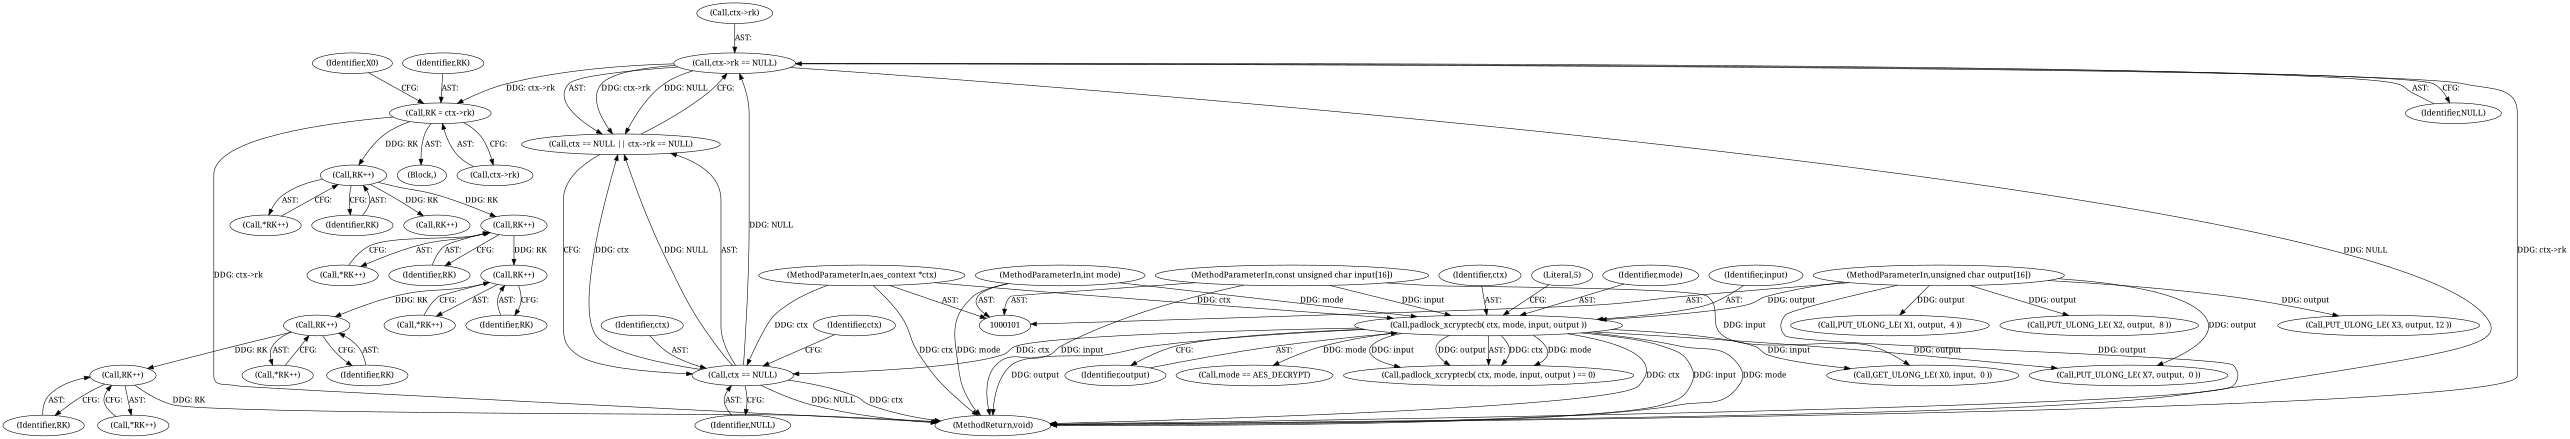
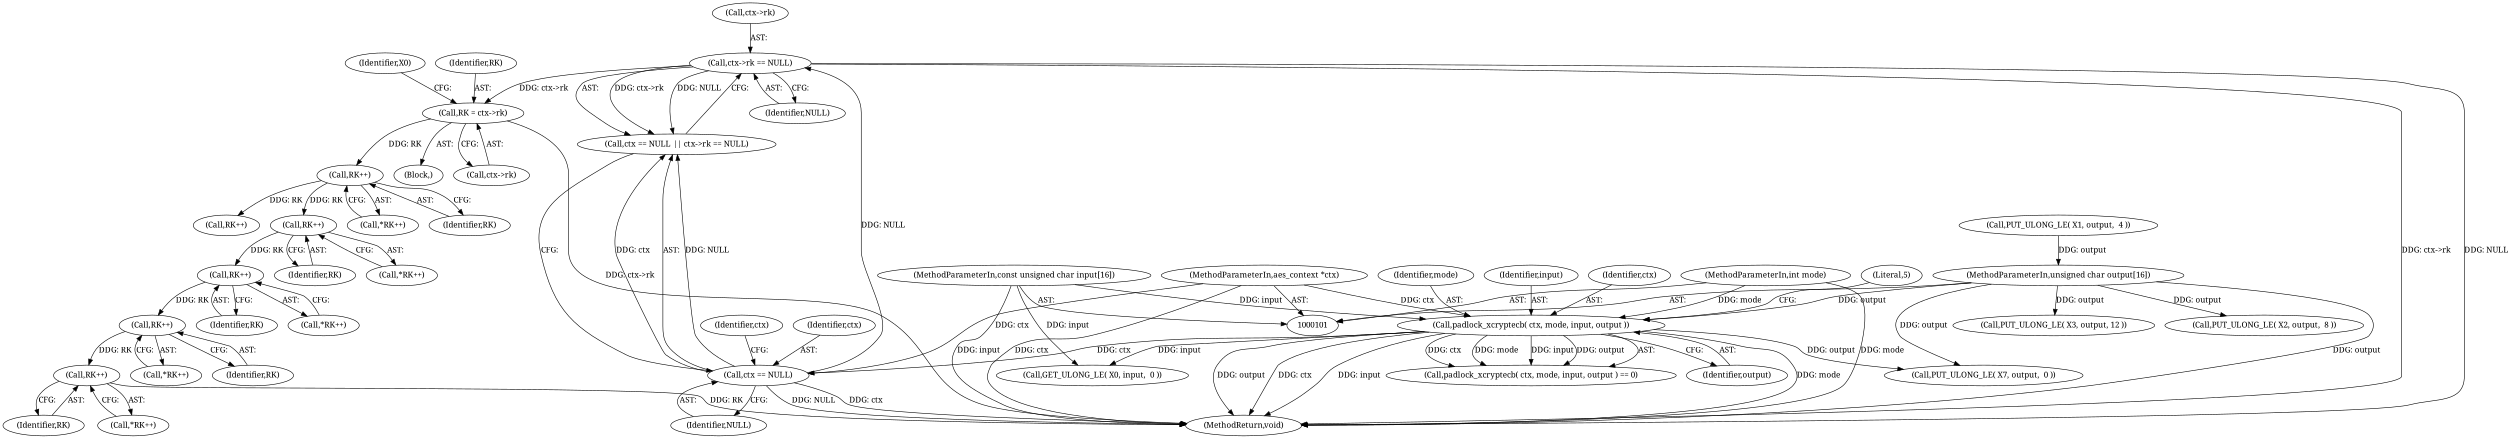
(1916, 298) -> (2058, 248)
(1255, 375) -> none
